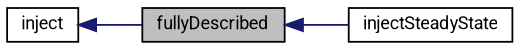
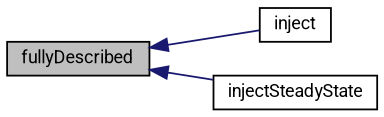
(119, 25) -> (214, 38)
